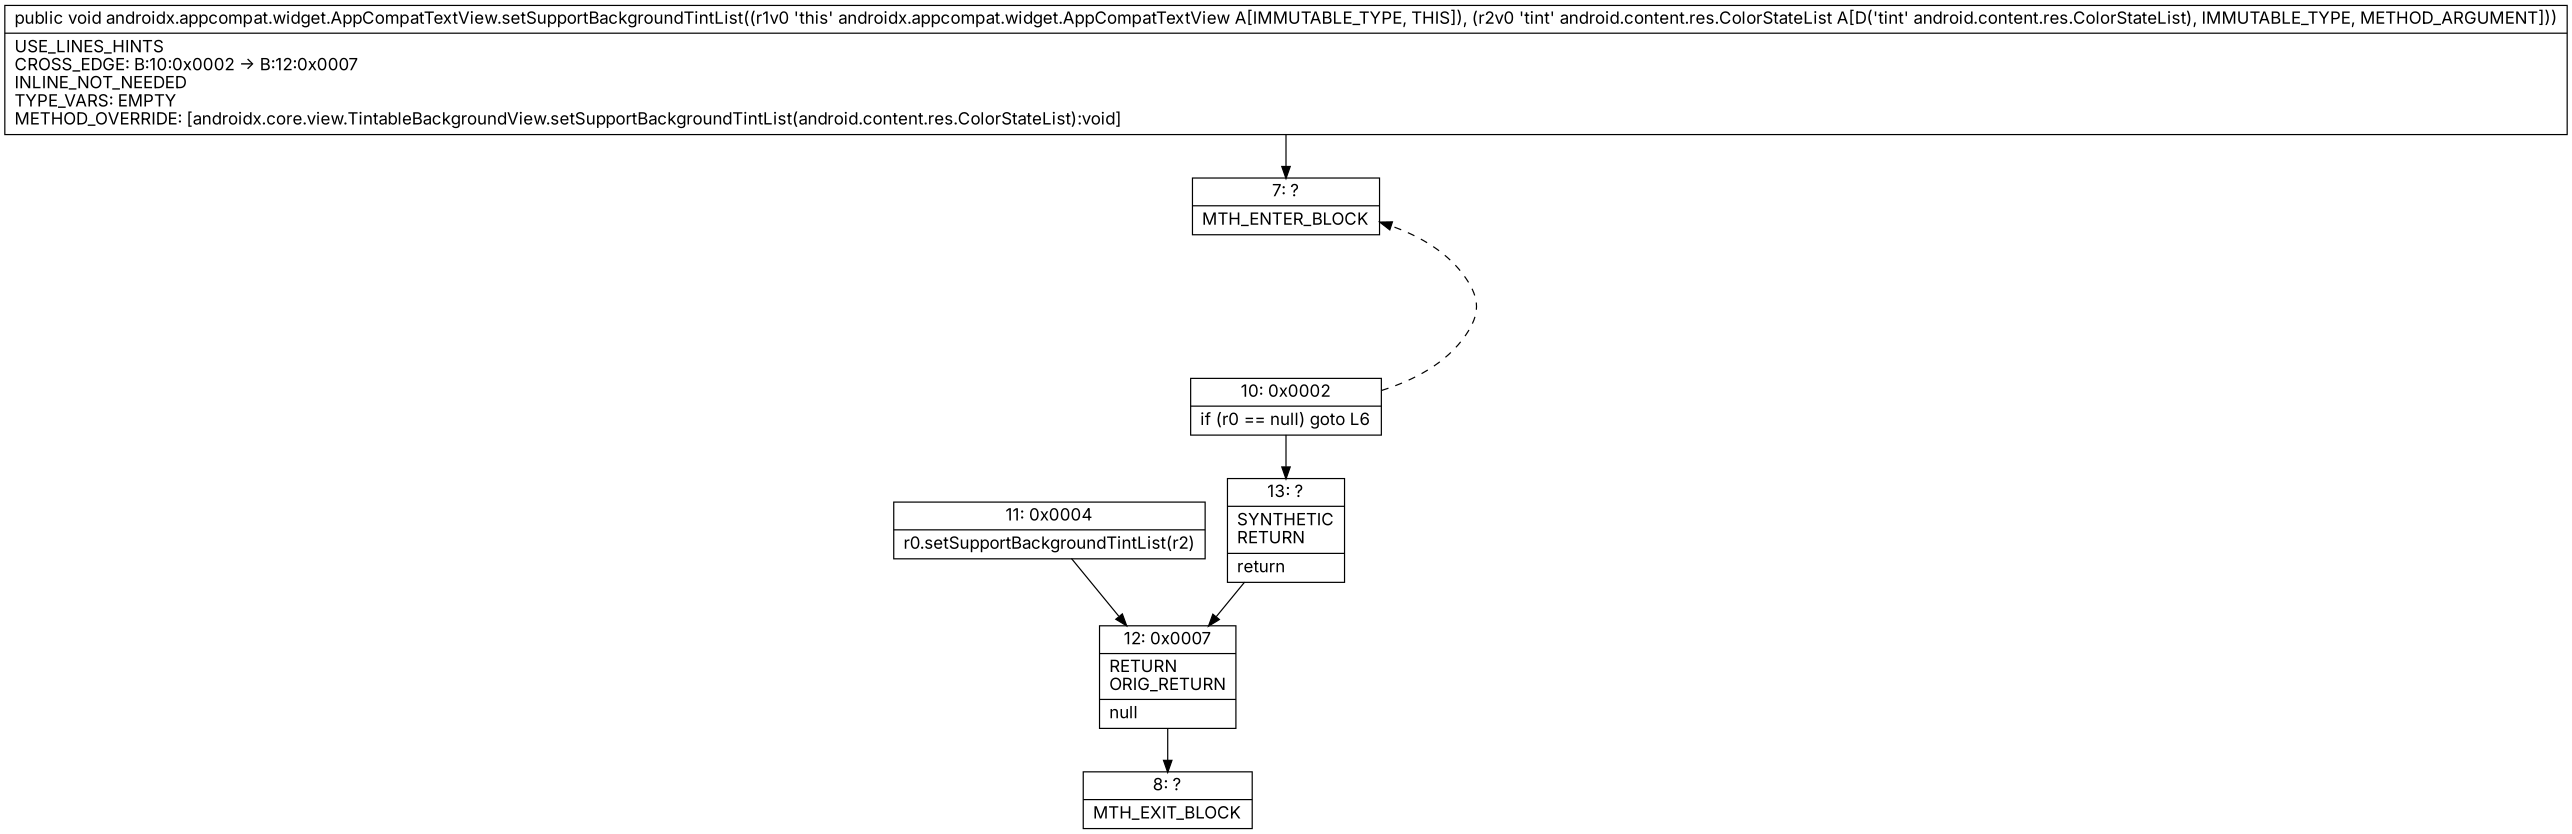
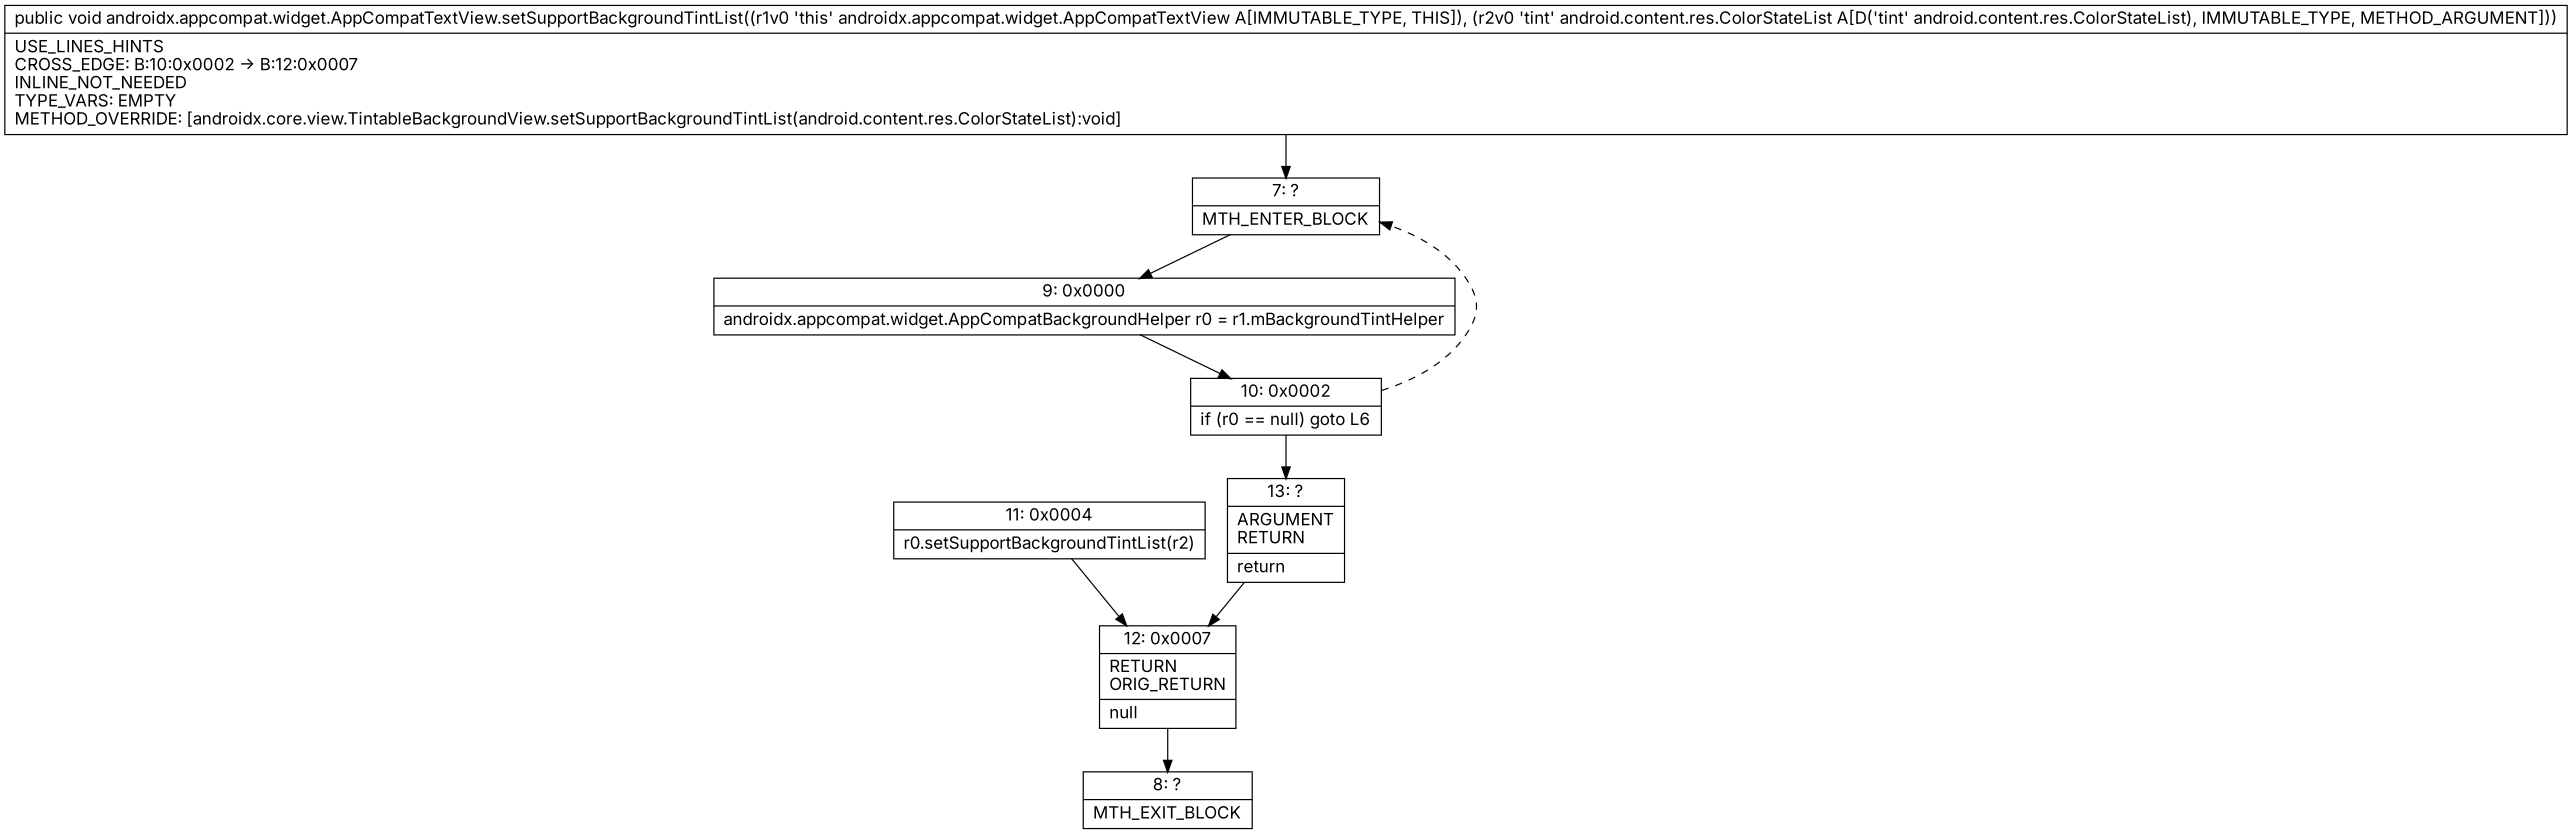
none -> (1084, 307)
(1286, 520) -> (1286, 520)
